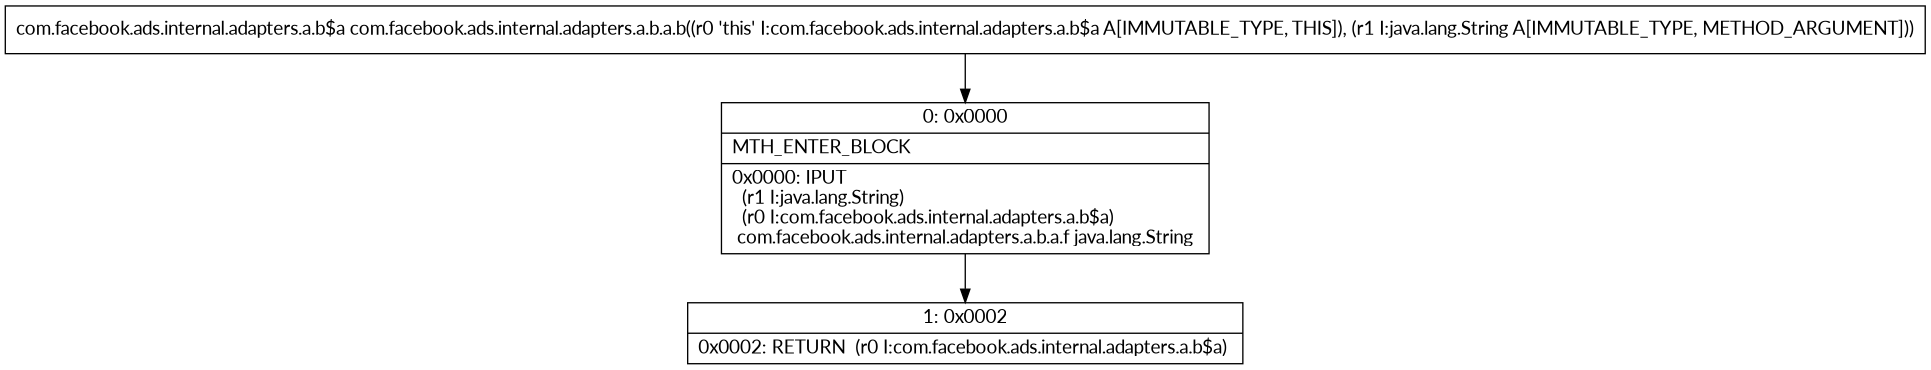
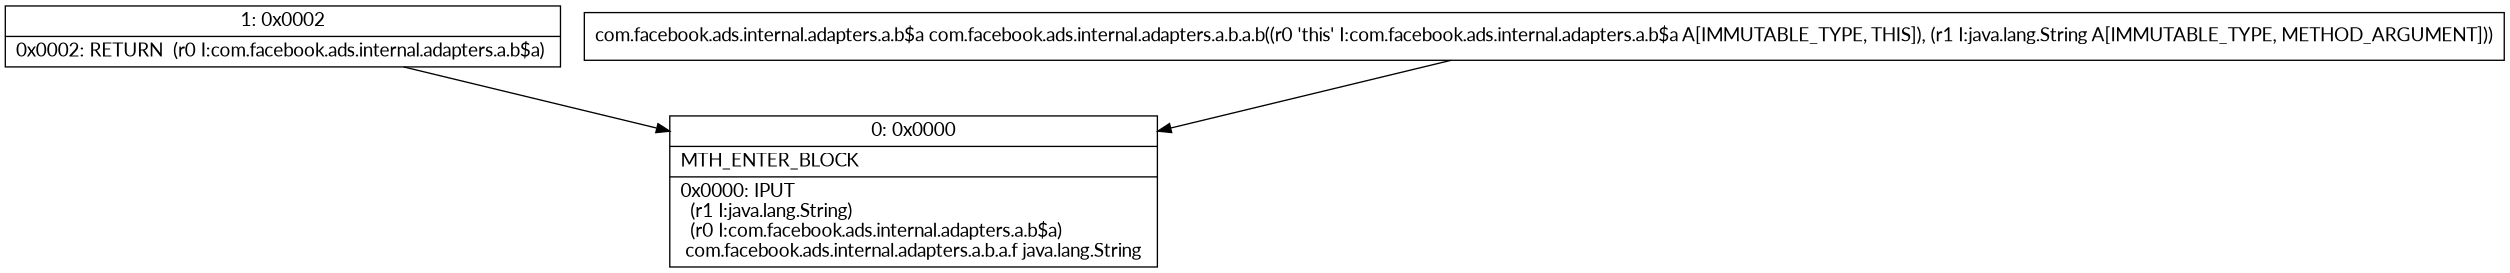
(965, 271) -> (530, 97)
